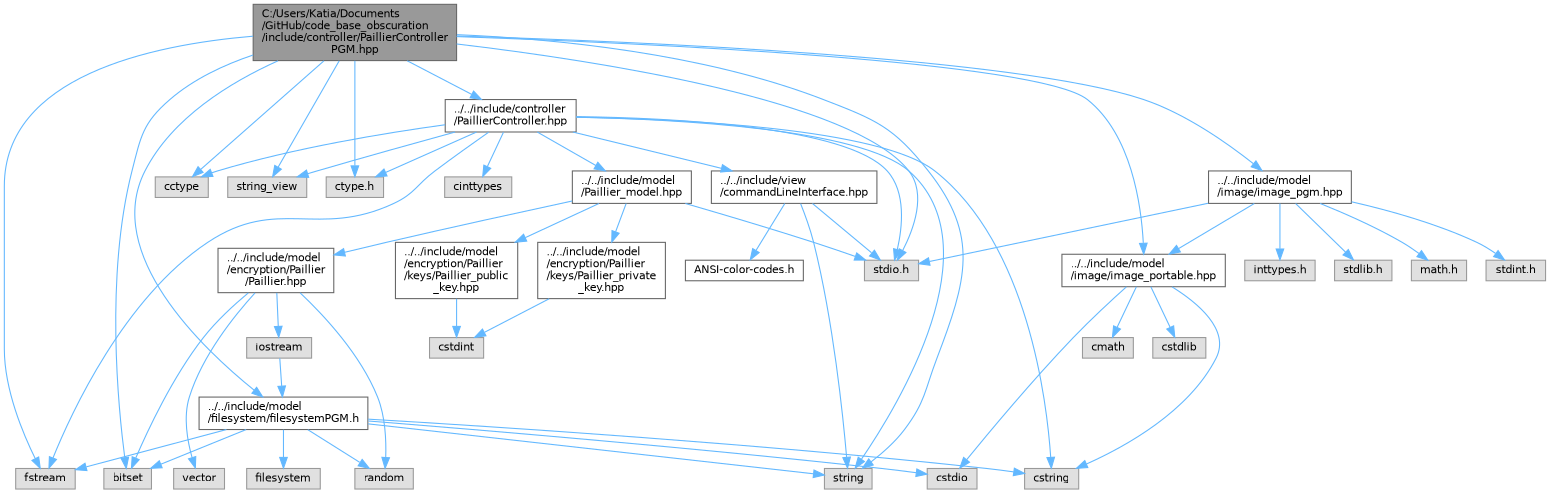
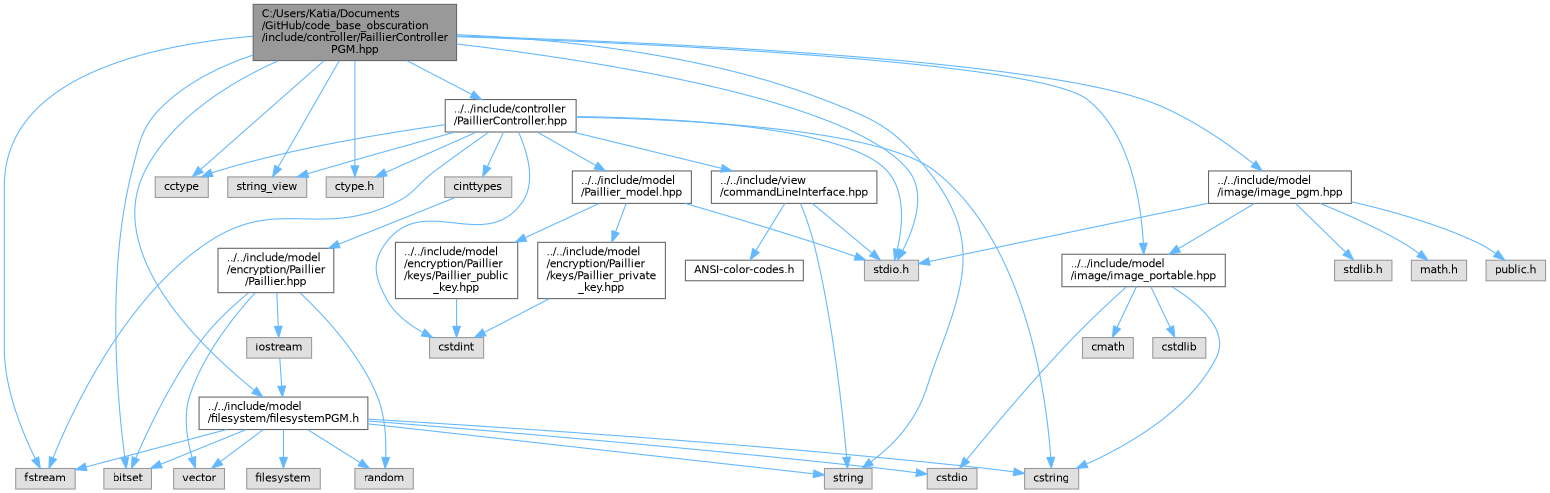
(931, 201) -> (436, 221)
(458, 226) -> (397, 221)
(1280, 270) -> none
(1516, 270) -> (1516, 270)
none -> (242, 446)
